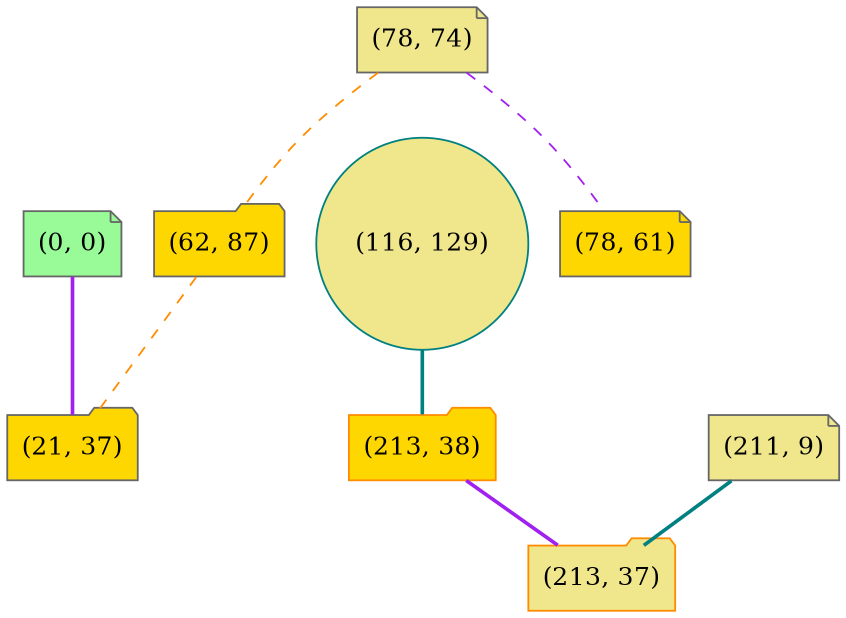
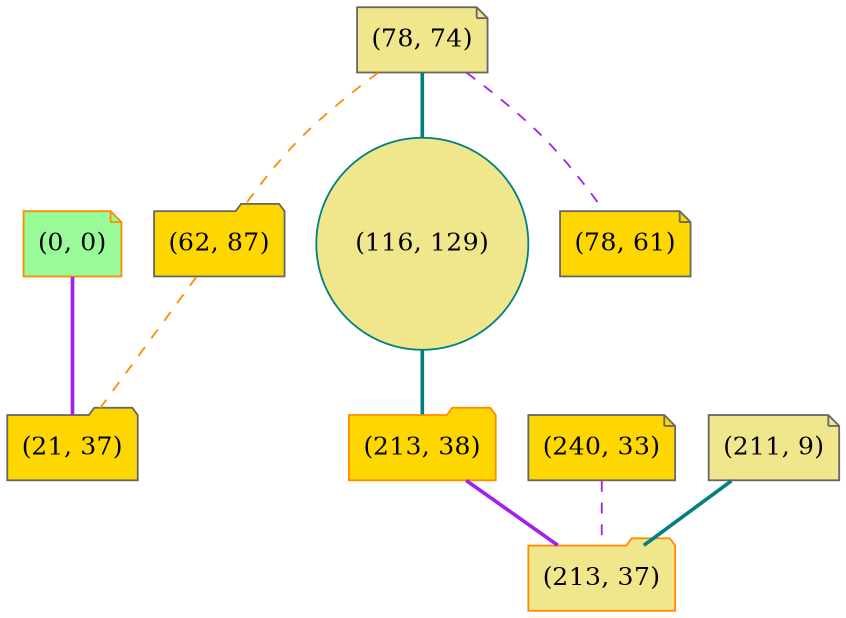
none -> (422, 105)
(72, 244) -> (72, 244)
none -> (602, 448)
